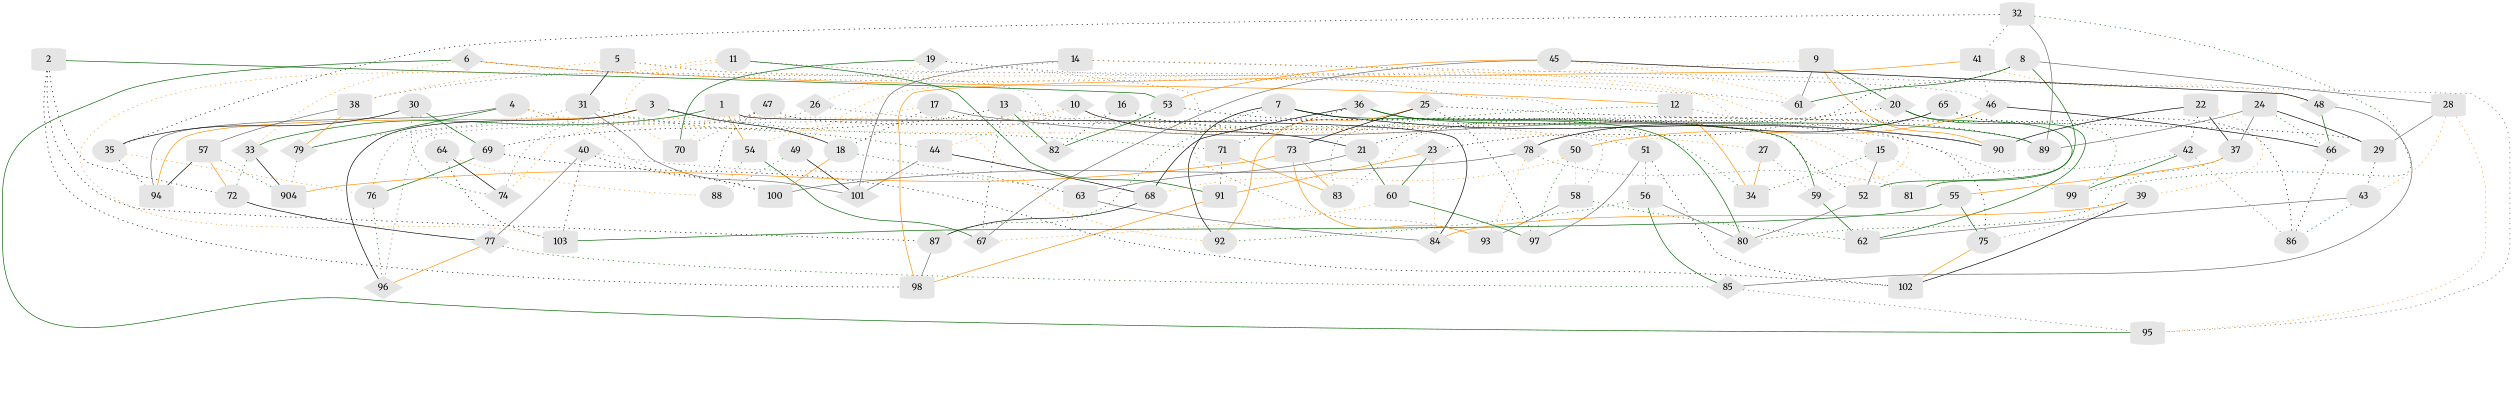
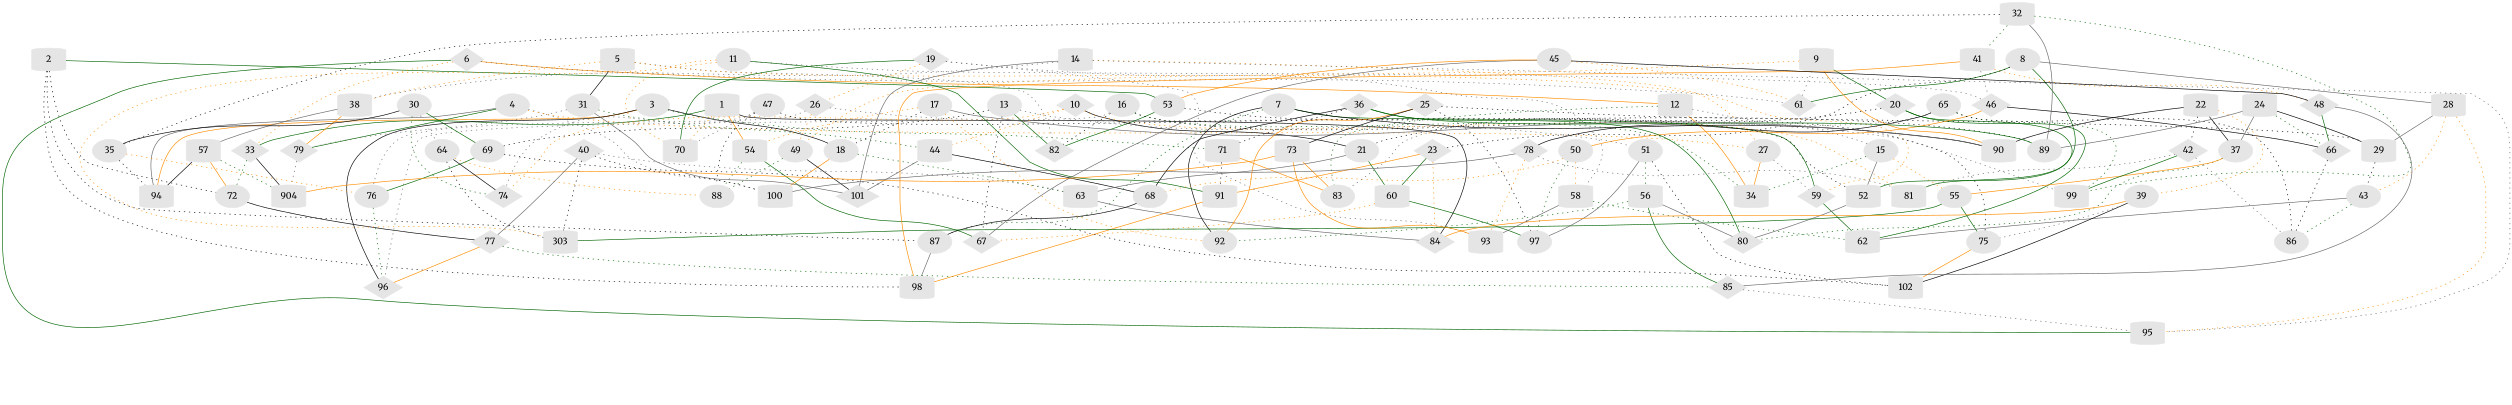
(1806, 86) -> (1806, 86)
(560, 242) -> (560, 242)
